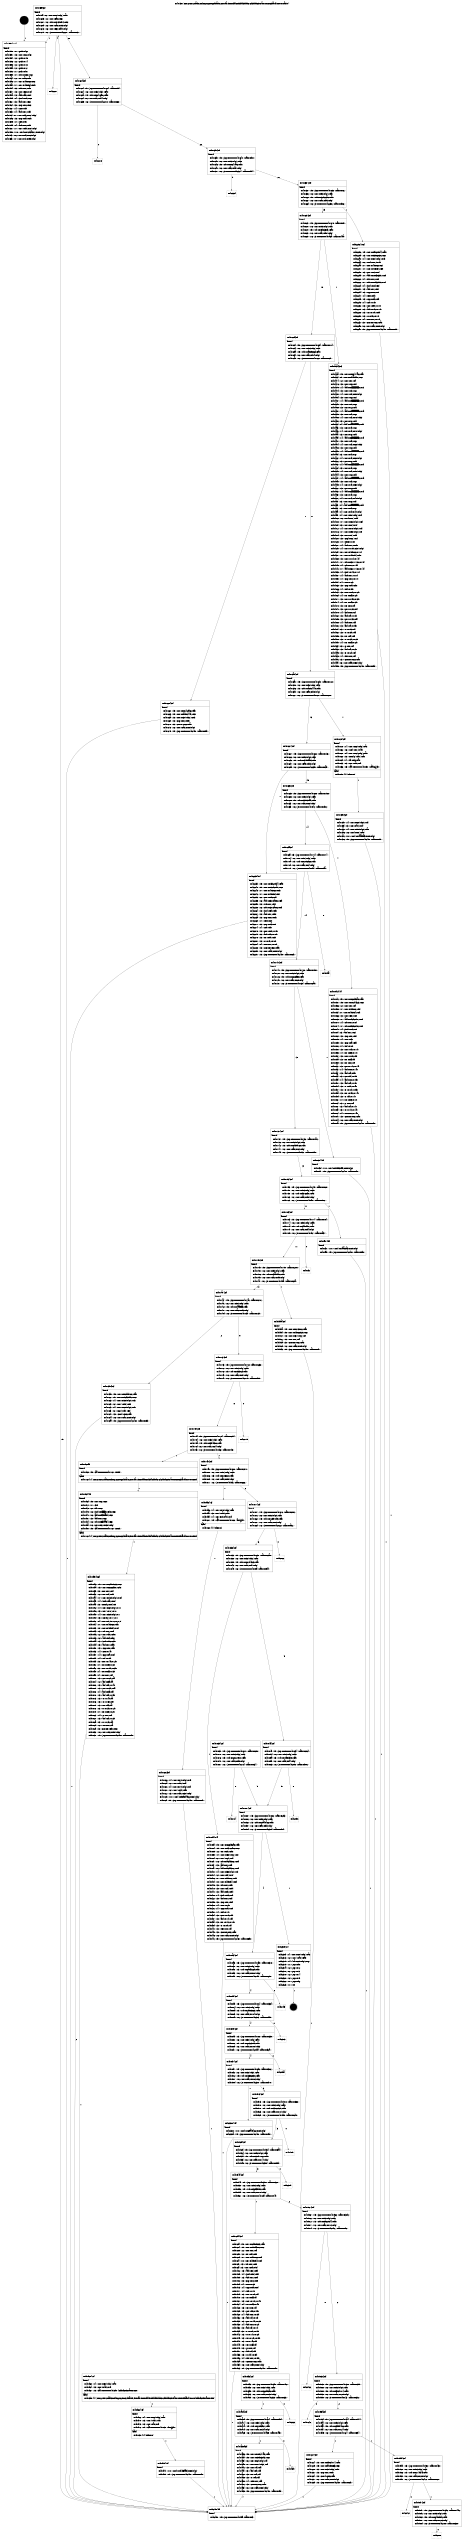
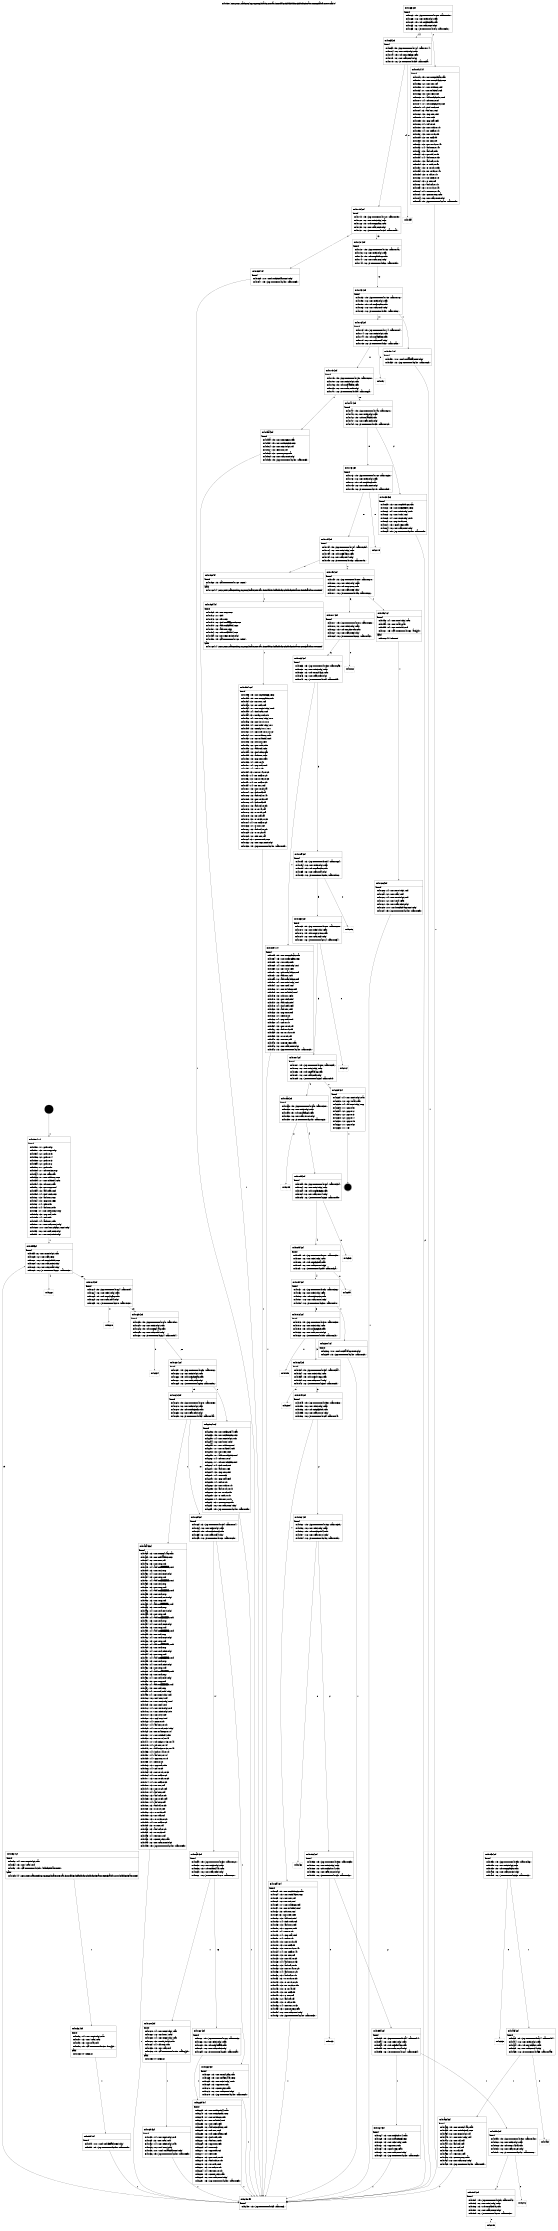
(48, 39) -> (49, 1240)
(306, 776) -> none
(275, 1786) -> (317, 897)
